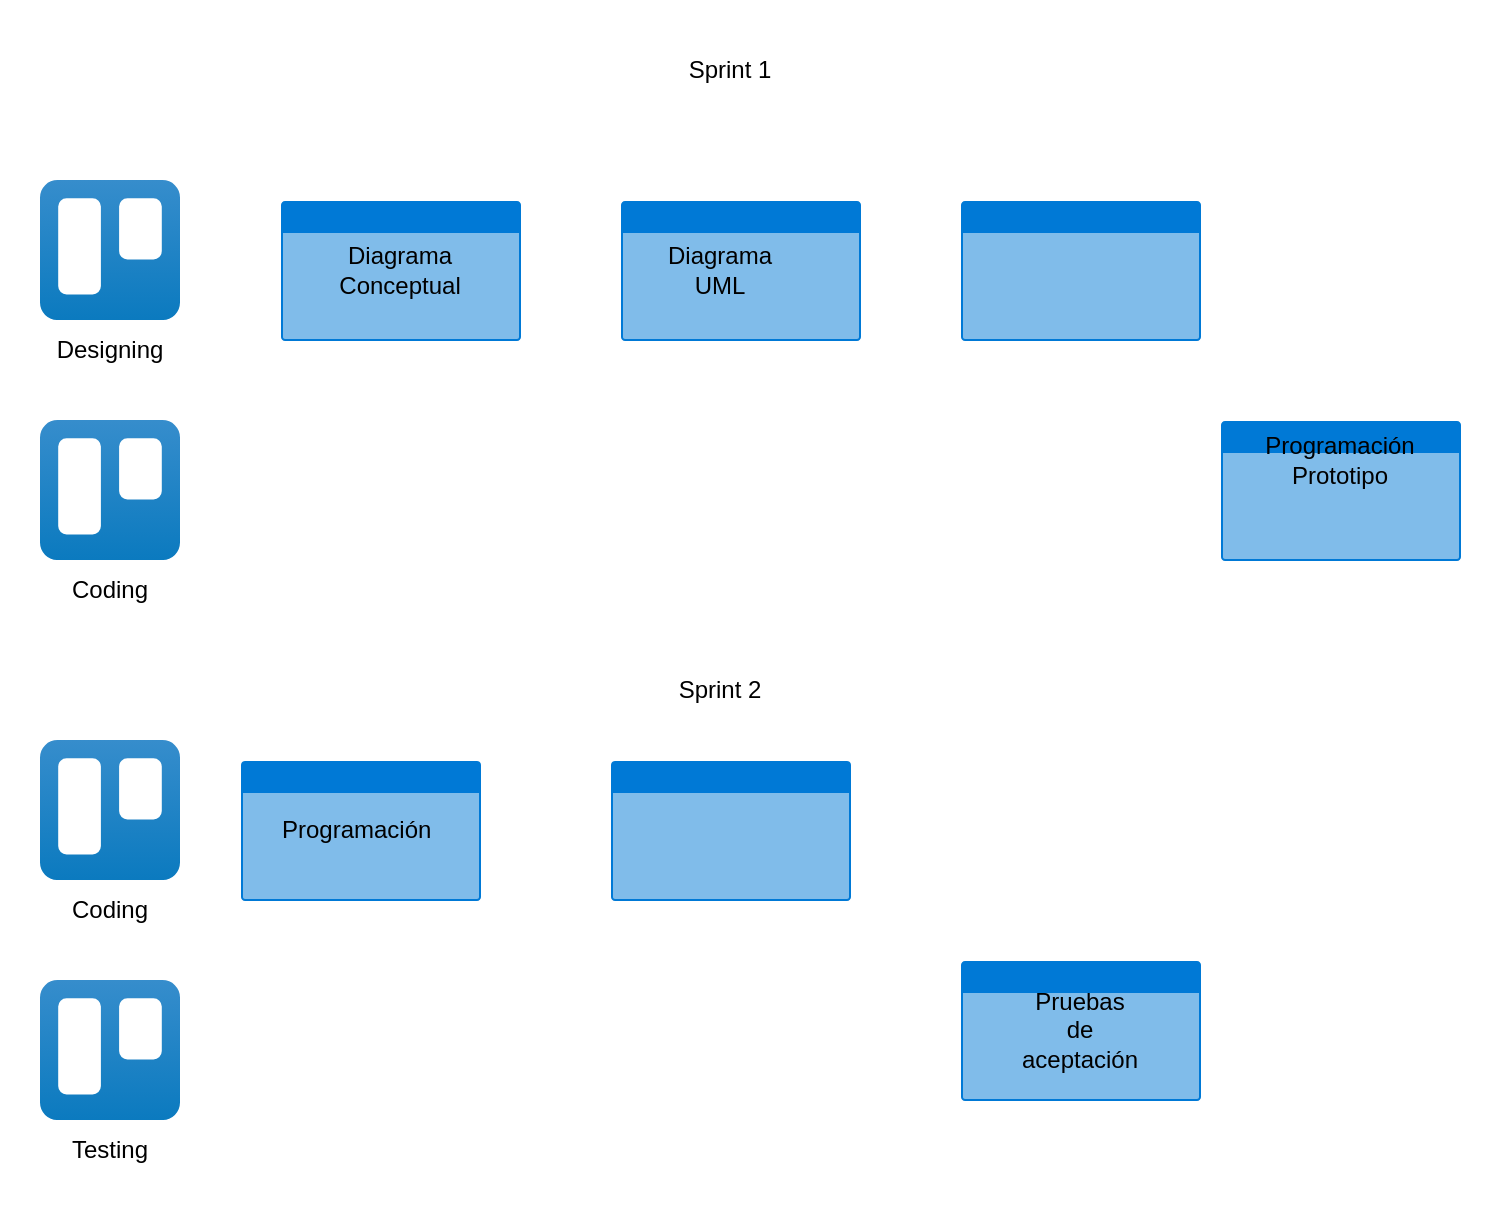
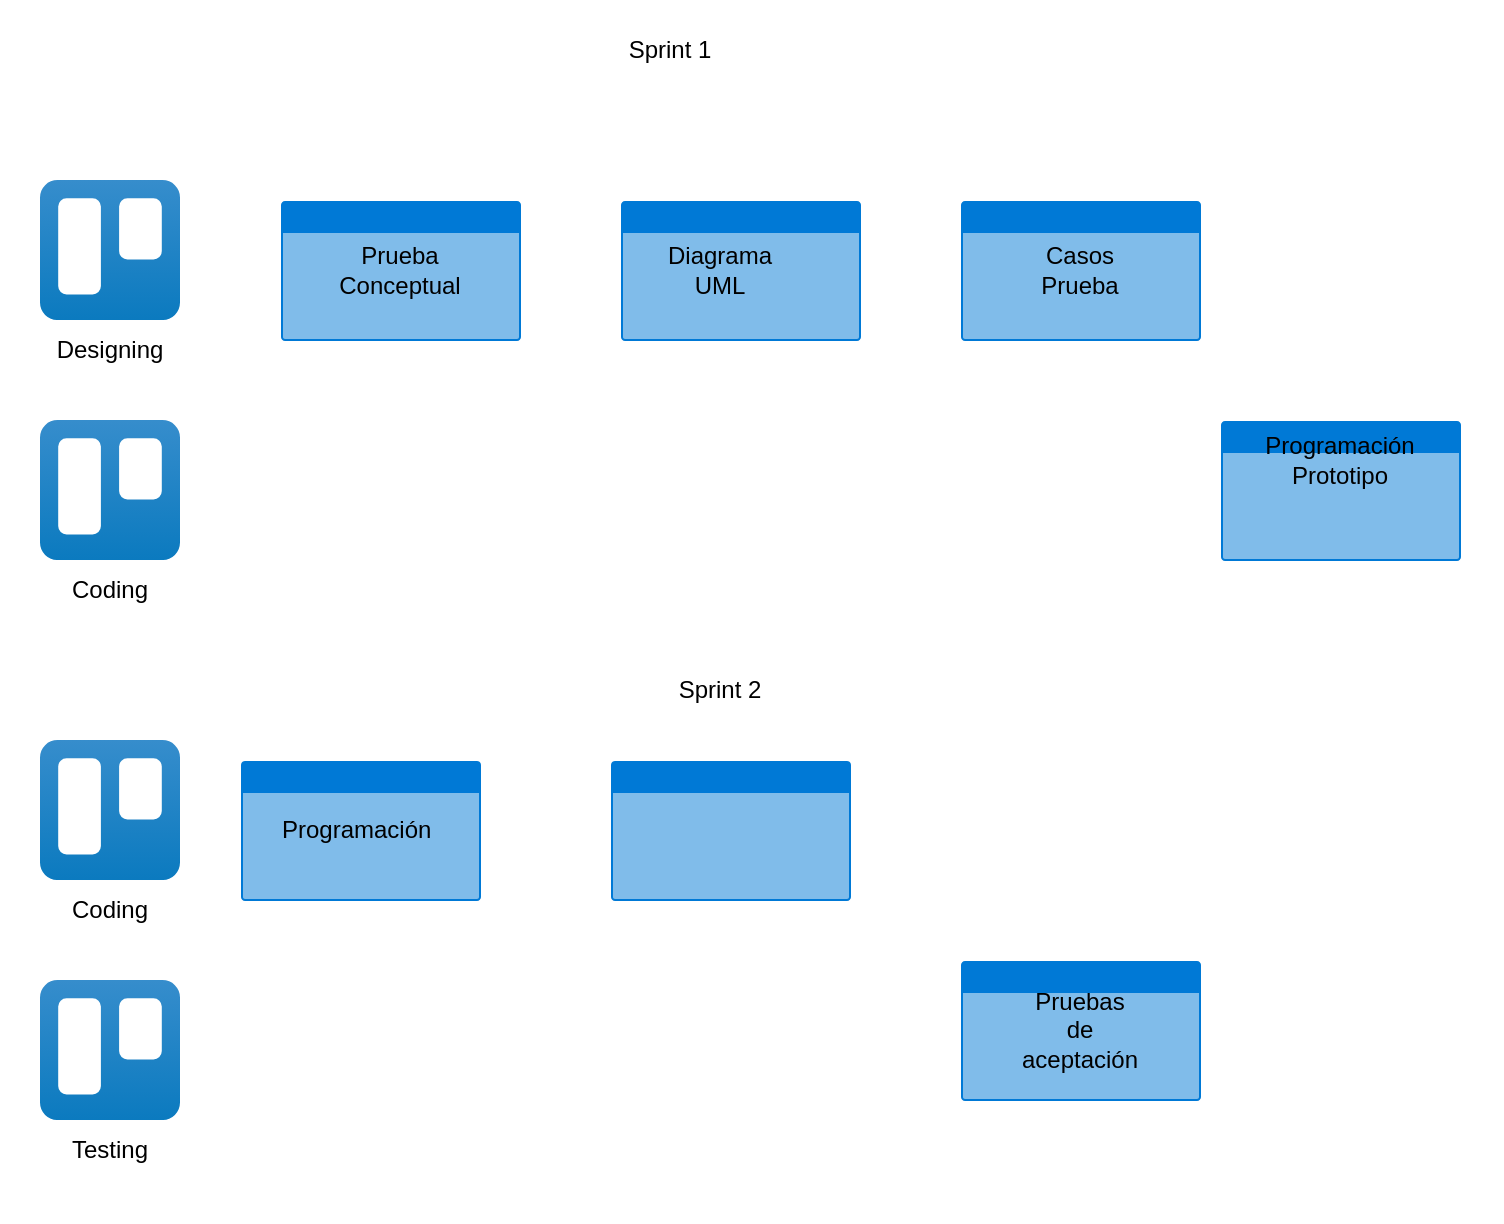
(731, 71) -> (671, 51)
(401, 271) -> (401, 271)
none -> (1081, 271)
